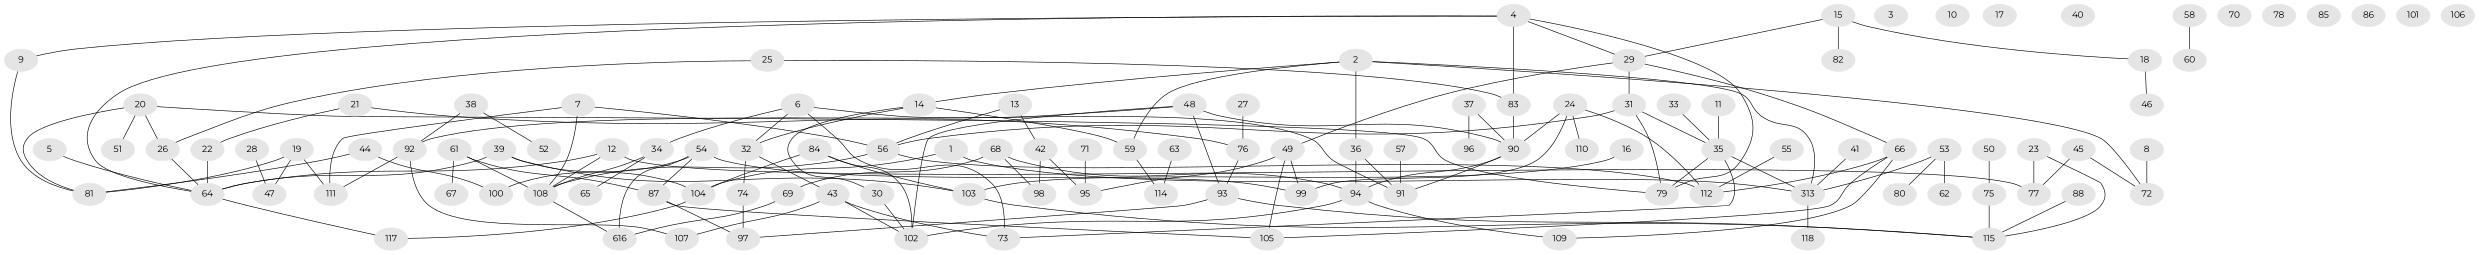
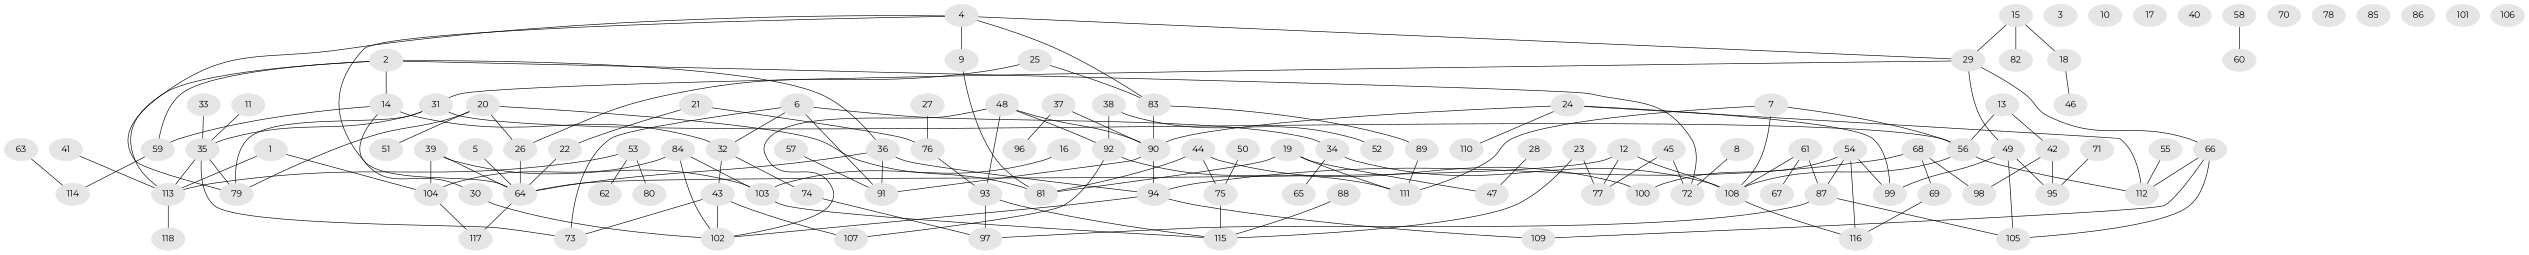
none -> (1422, 150)
none -> (1207, 167)
none -> (710, 171)
(1808, 194) -> (168, 194)
(620, 239) -> (1856, 239)
